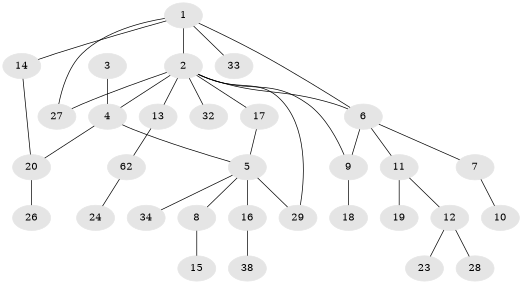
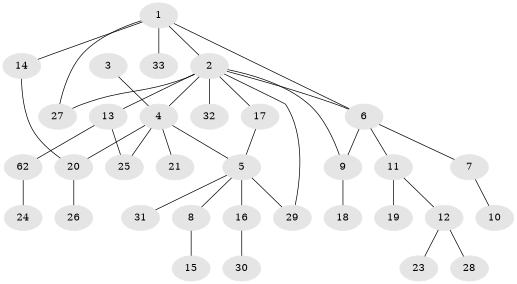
none -> (124, 167)
none -> (175, 167)
(146, 218) -> (141, 218)
(247, 268) -> (242, 268)
